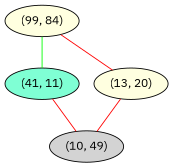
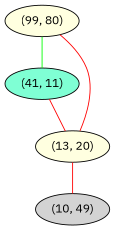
(42, 21) -> (42, 21)
(64, 115) -> (57, 115)
